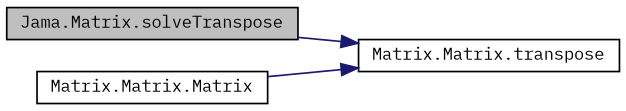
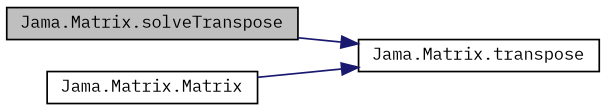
(489, 56) -> (479, 56)
(152, 88) -> (152, 88)
